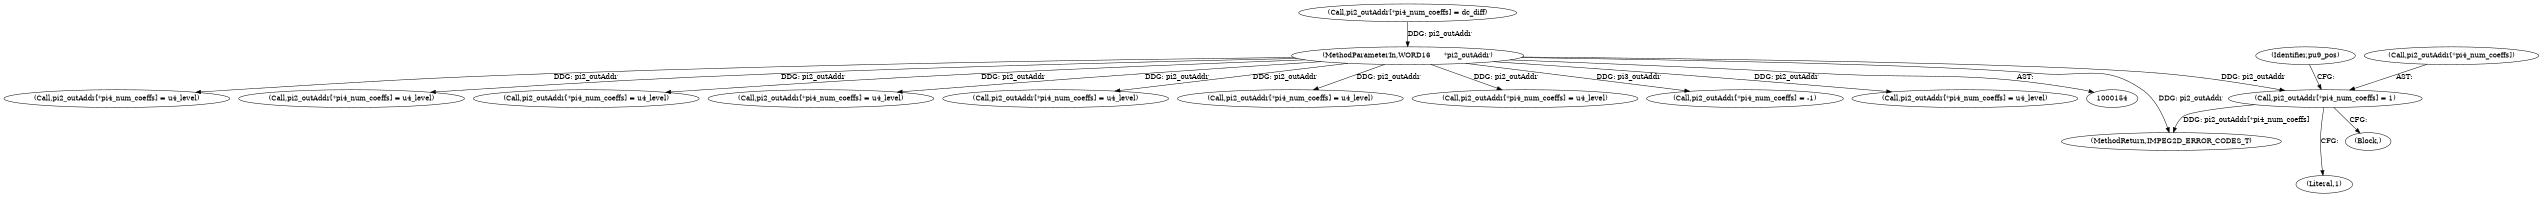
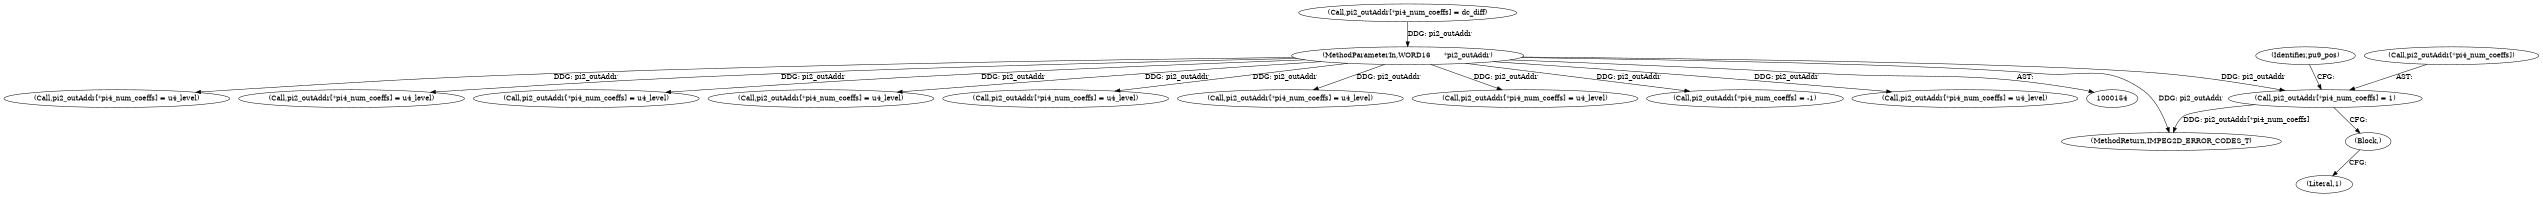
(1629, 77) -> (1629, 77)
(2321, 139) -> (2348, 161)
